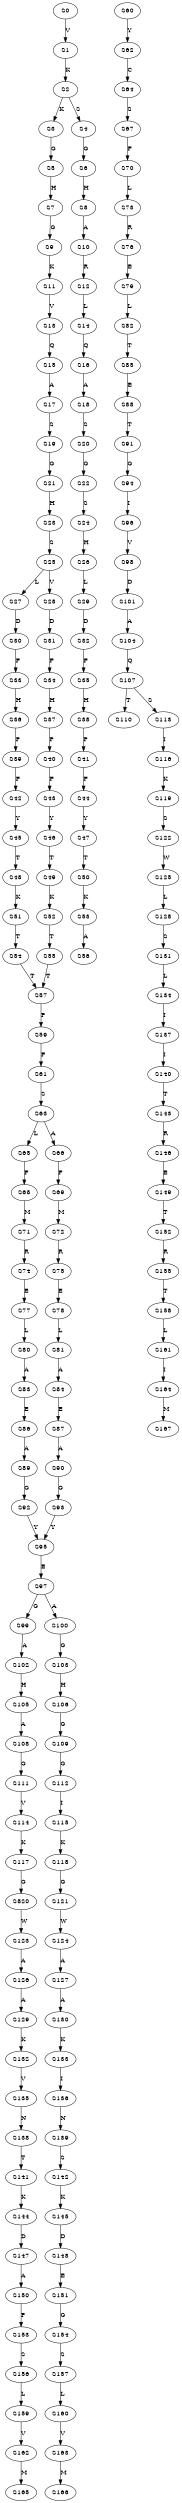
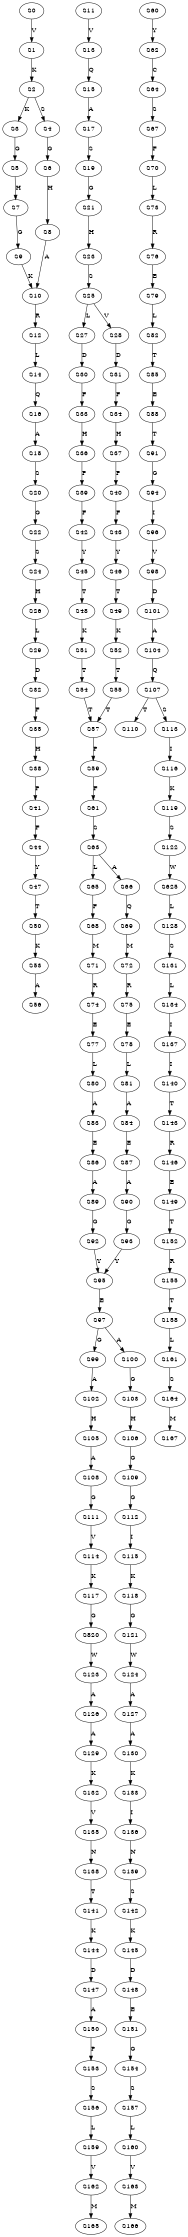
(50, 265) -> (26, 274)
(163, 877) -> (170, 887)
(60, 1173) -> (129, 907)
(165, 1370) -> (172, 1379)
